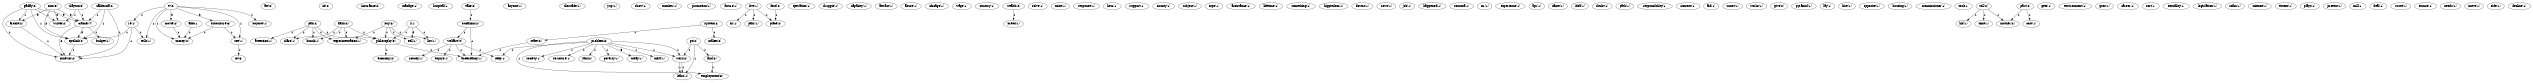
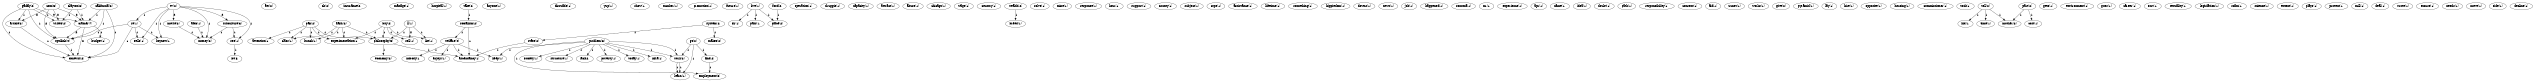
none -> (148, 32)
(621, 50) -> (619, 50)
